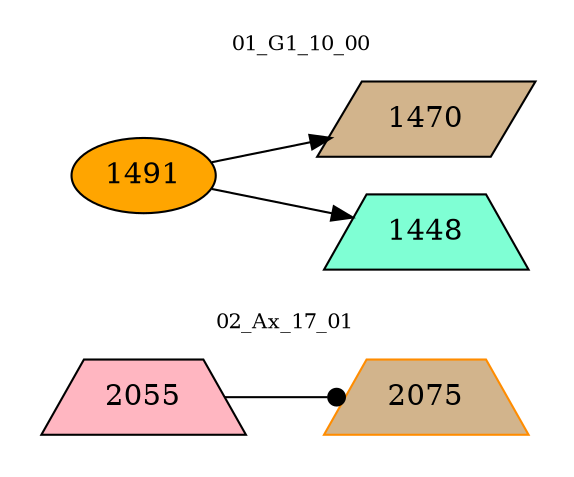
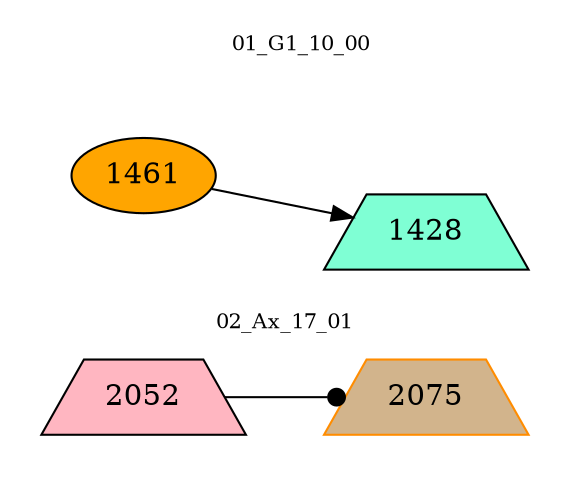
(426, 119) -> none
(144, 176) -> (144, 176)
(426, 232) -> (426, 232)
(144, 397) -> (144, 397)
